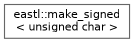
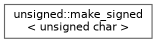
(67, 21) -> (78, 21)
